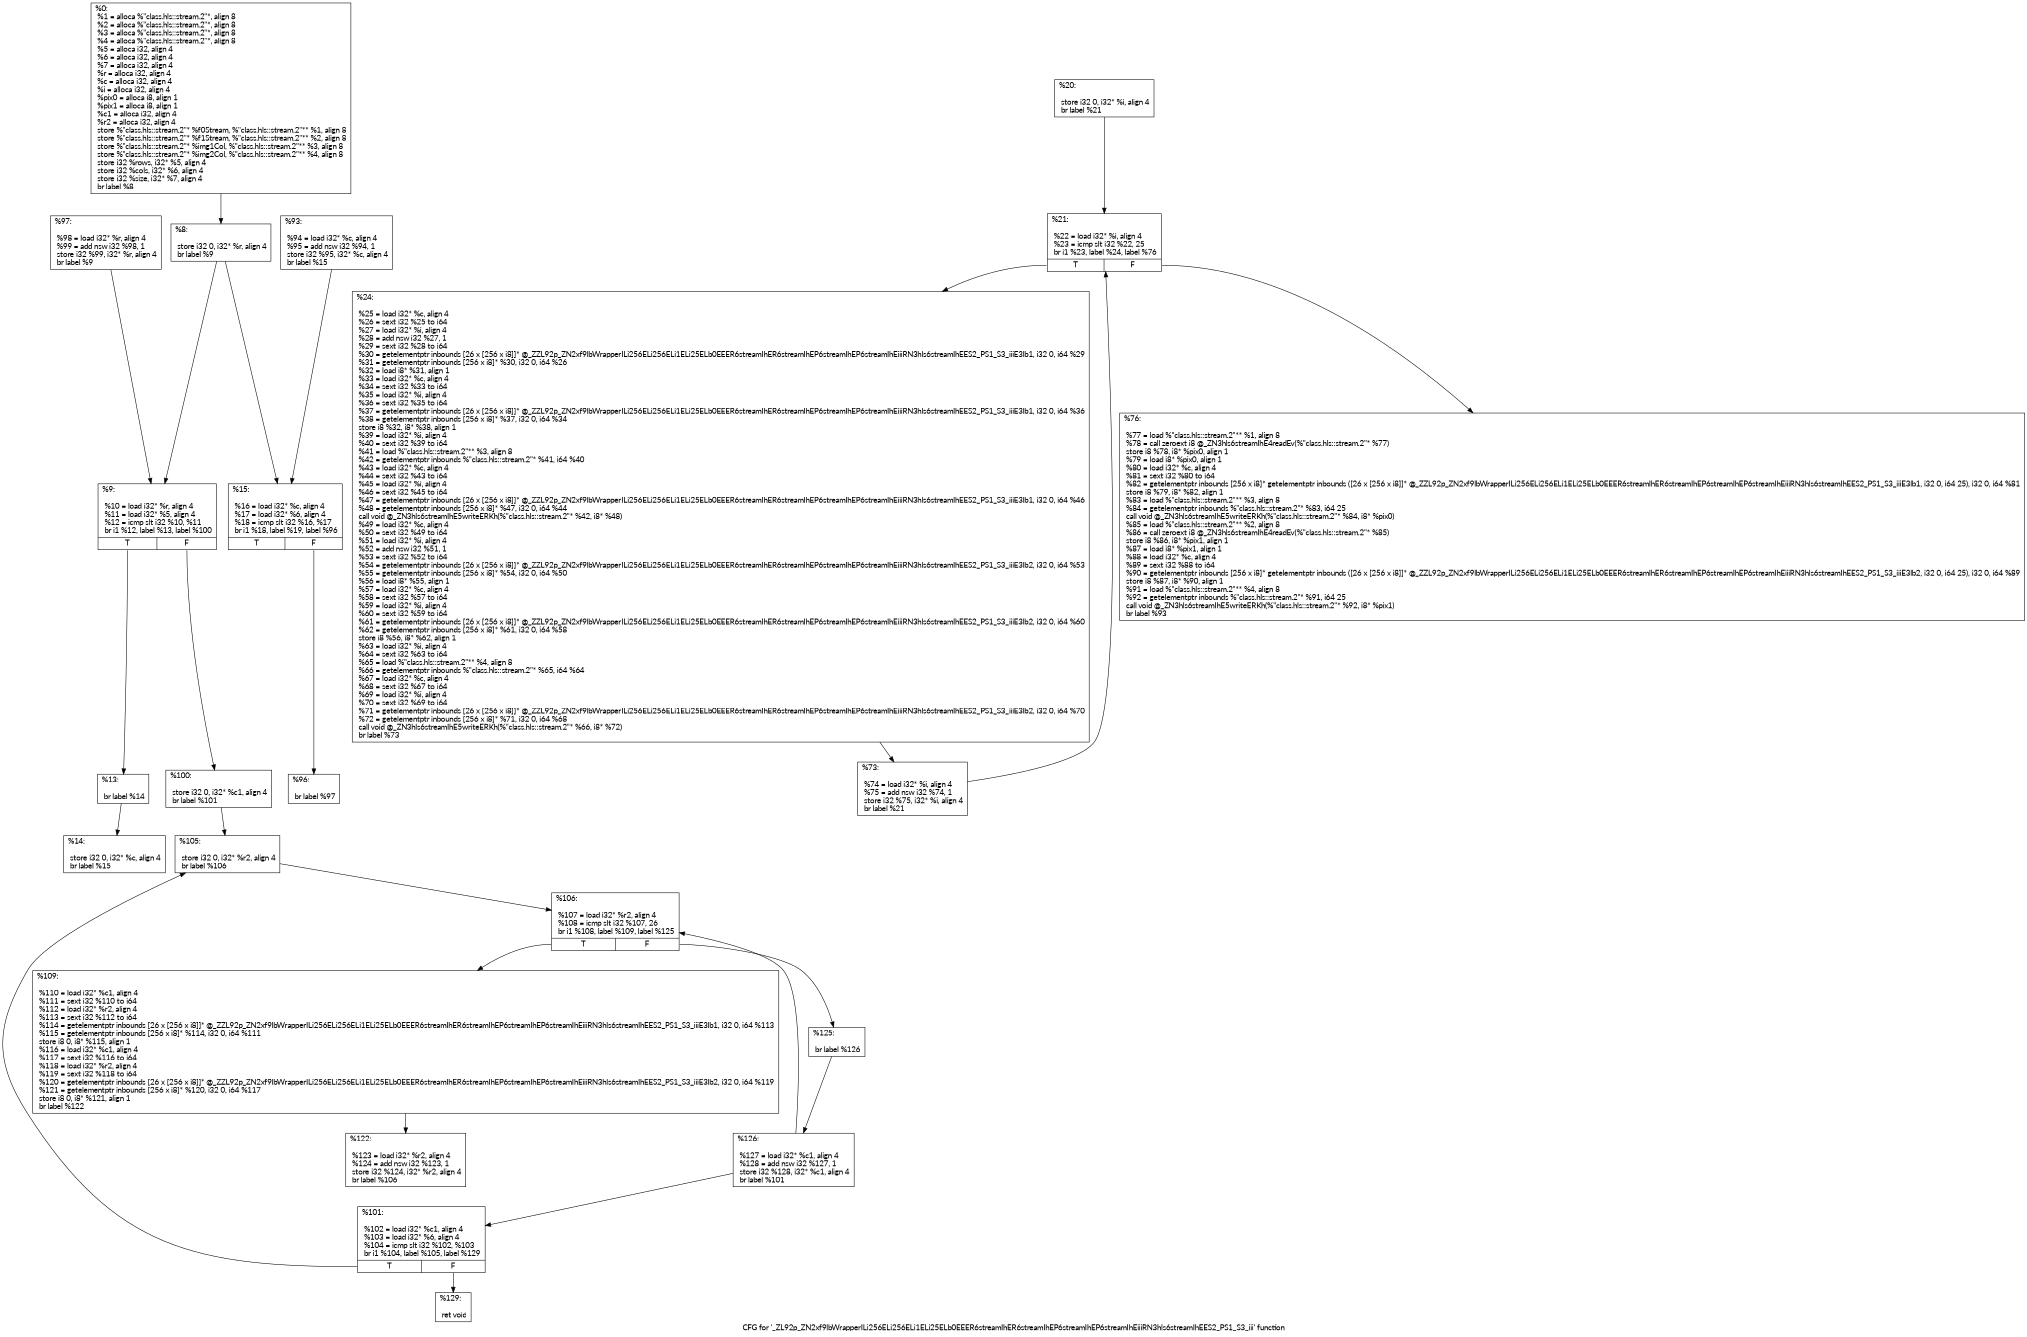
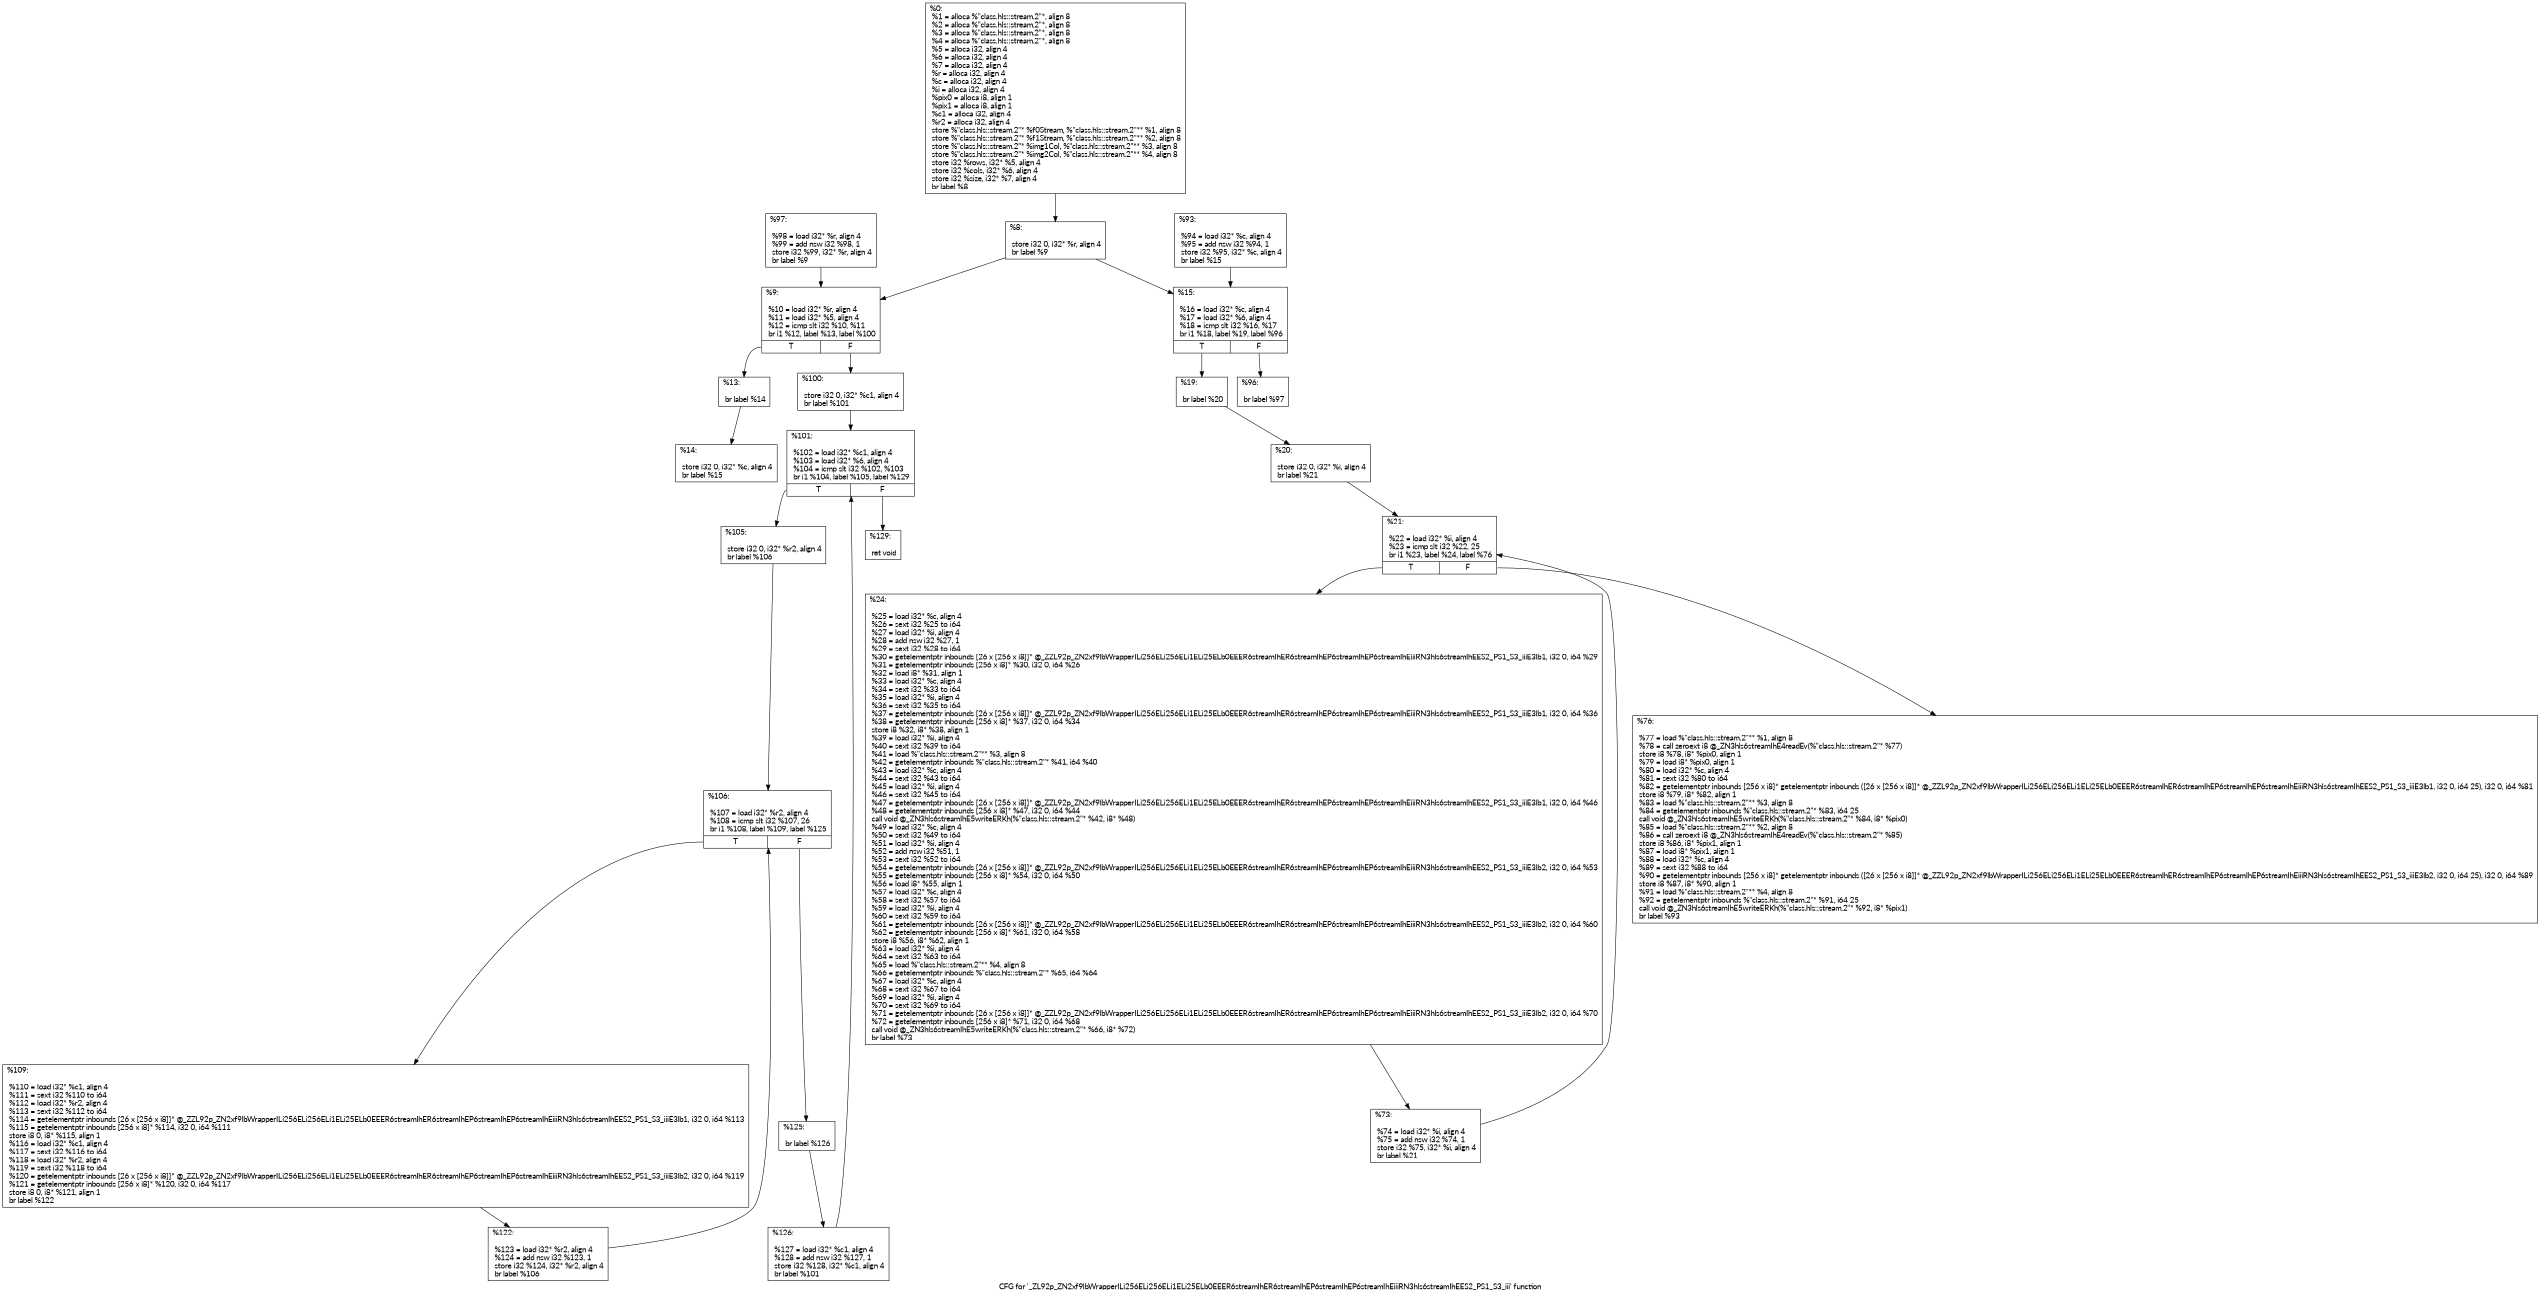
none -> (1202, 392)
(223, 819) -> (851, 418)
(793, 998) -> (769, 1108)
